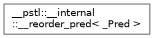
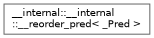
(77, 19) -> (77, 19)
